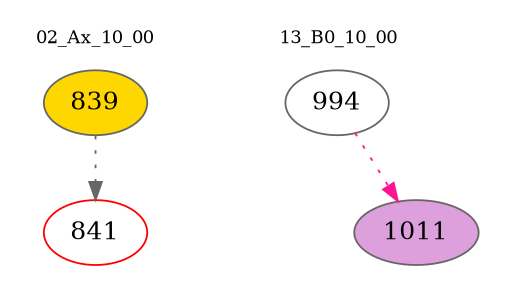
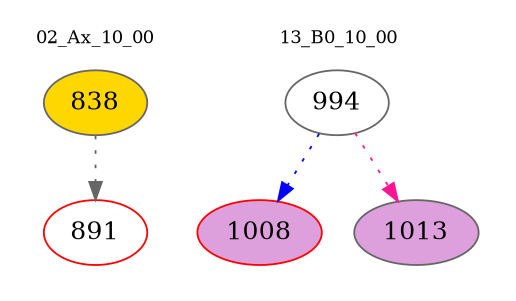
(96, 103) -> (96, 103)
(96, 233) -> (96, 233)
none -> (260, 233)
(416, 233) -> (416, 233)
